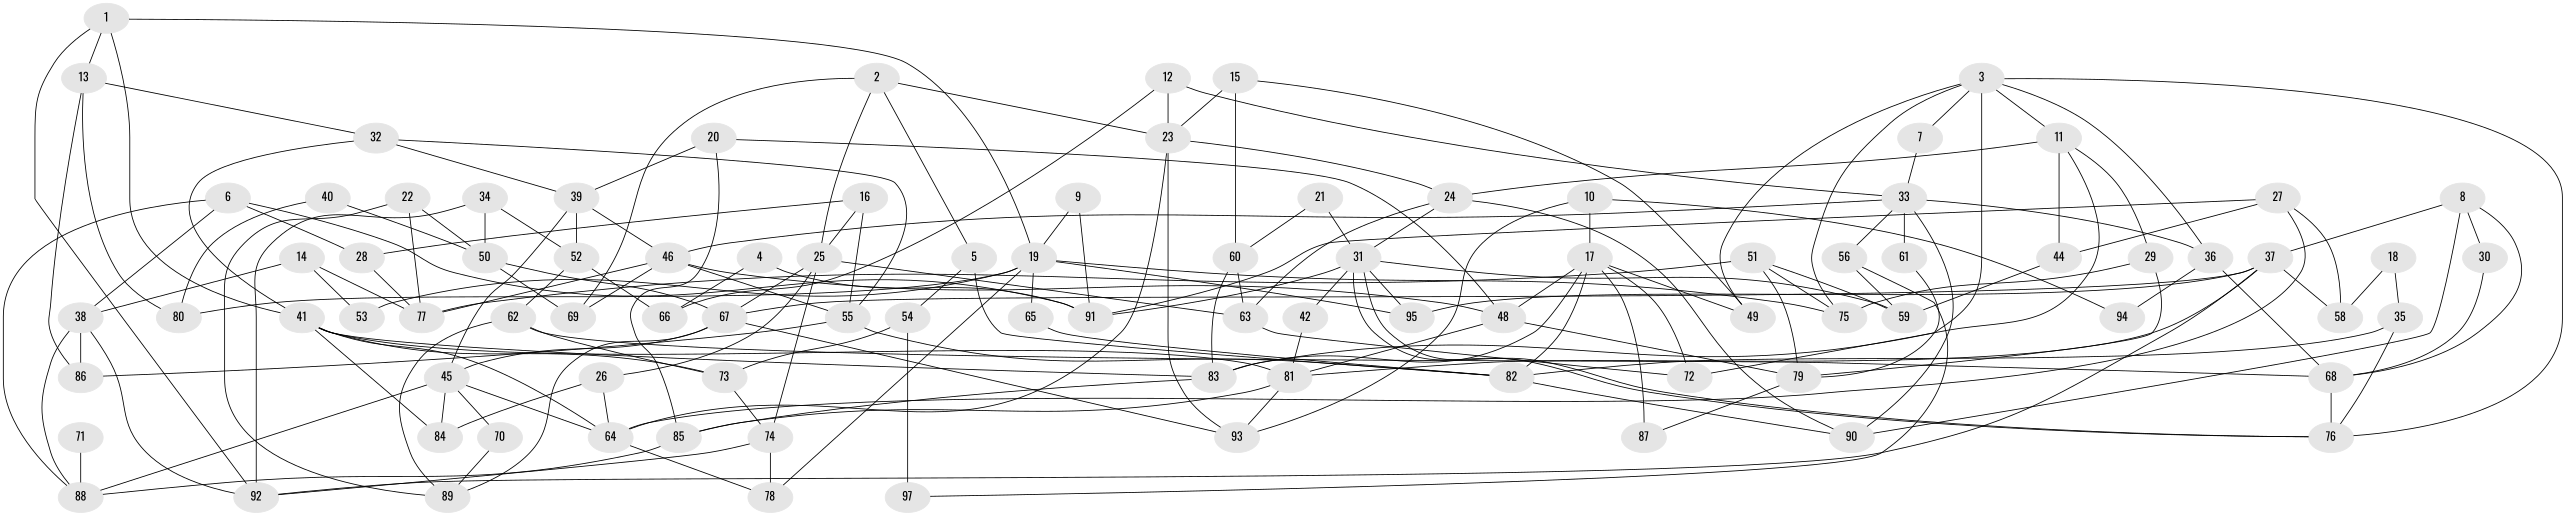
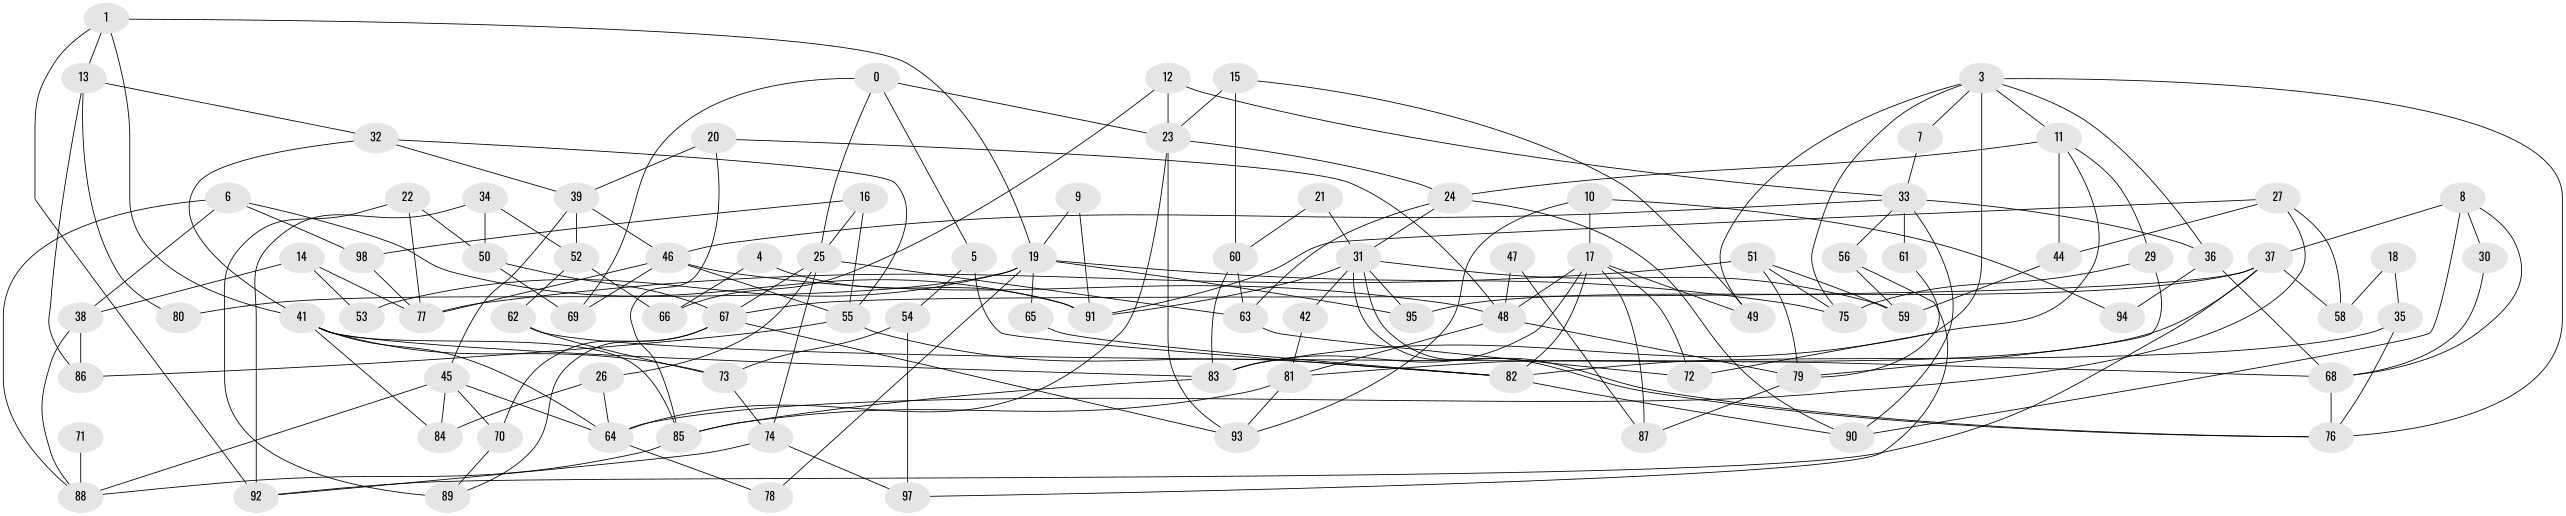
(877, 78) -> (877, 78)
(328, 198) -> none
(362, 258) -> (362, 258)
none -> (1512, 258)
(586, 349) -> (549, 360)
(1009, 351) -> (513, 342)
(404, 384) -> none
(135, 438) -> none
(770, 468) -> (839, 468)
